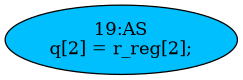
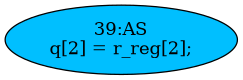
(121, 40) -> (121, 40)
